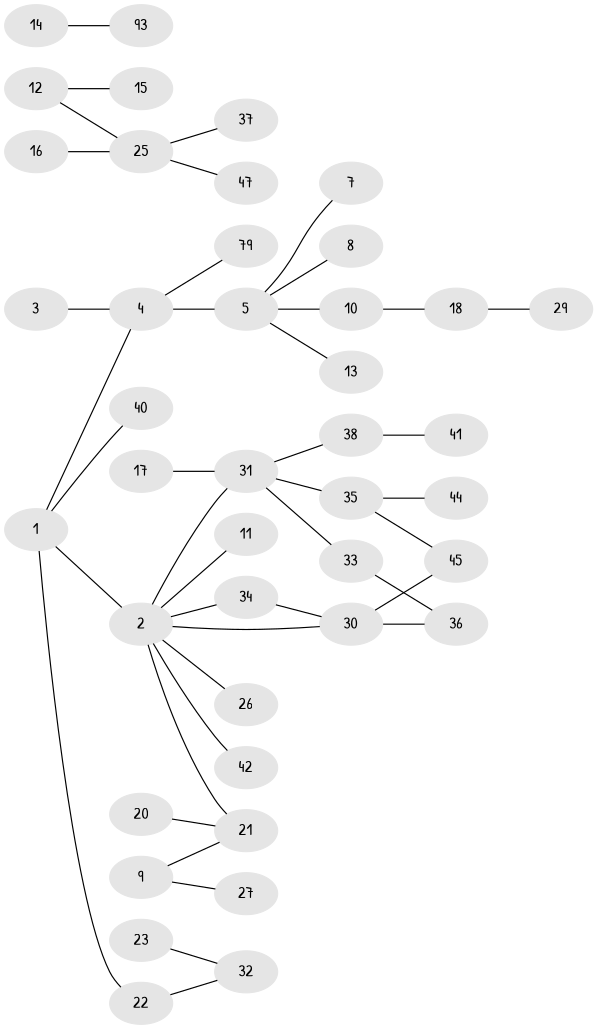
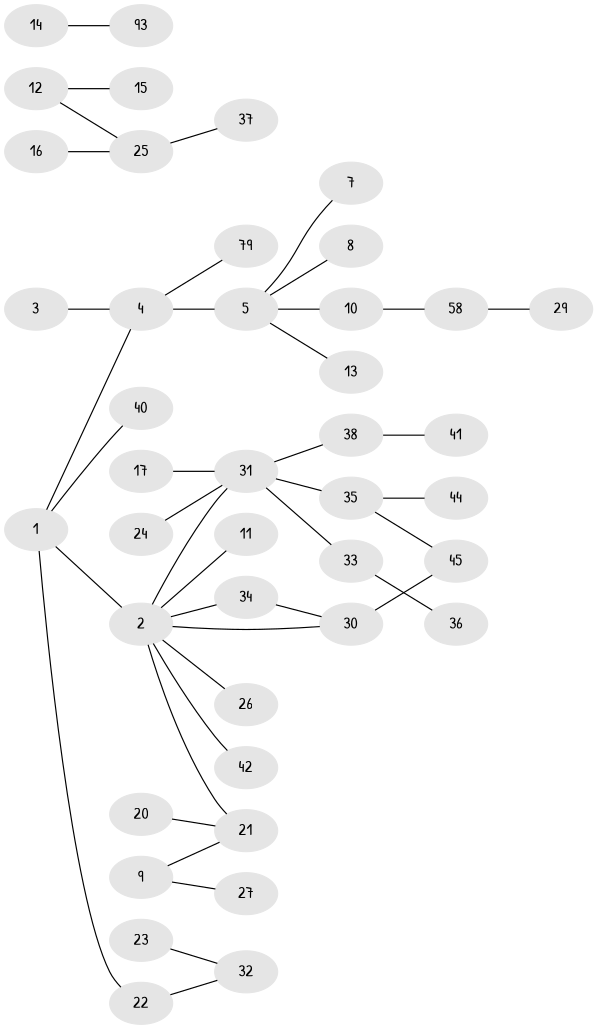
(246, 183) -> none
(456, 309) -> (456, 309)
none -> (141, 534)
(404, 624) -> none
